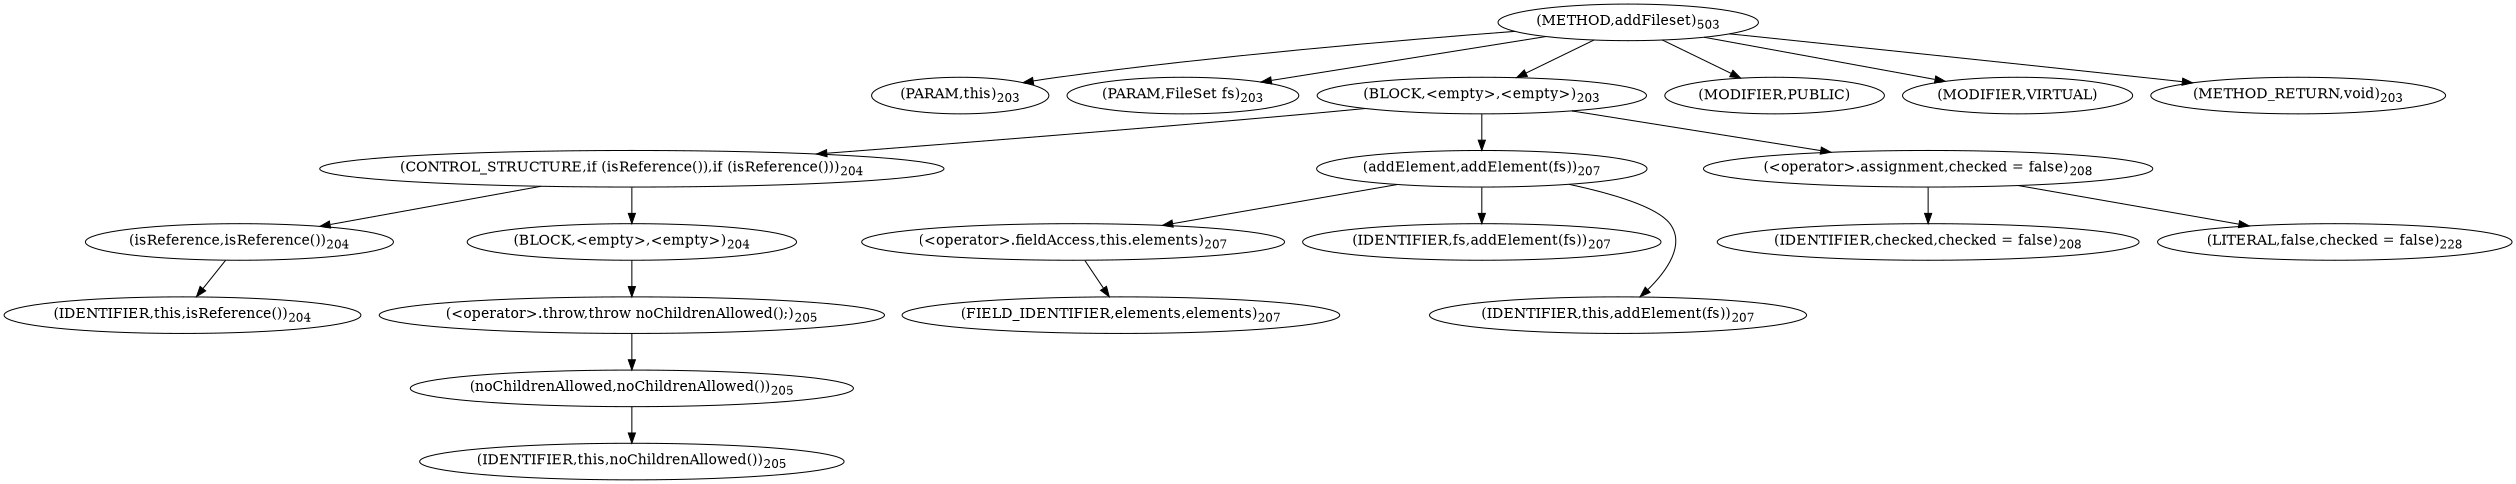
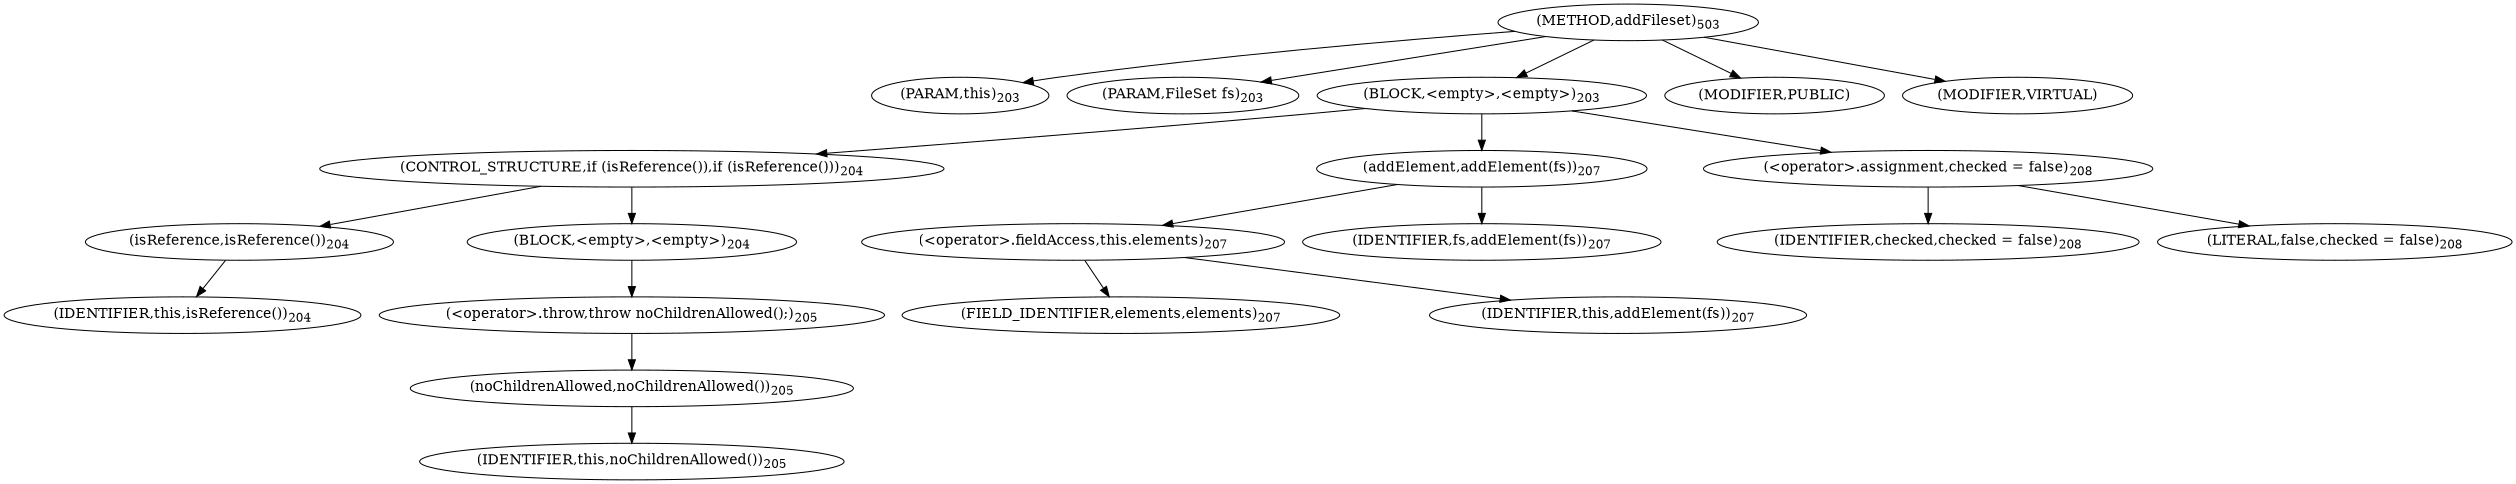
(2298, 96) -> none
(1657, 213) -> (1342, 278)
(2451, 240) -> (2451, 240)
